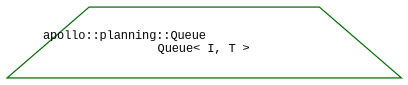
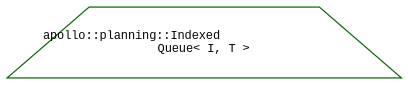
(204, 42) -> (204, 42)
